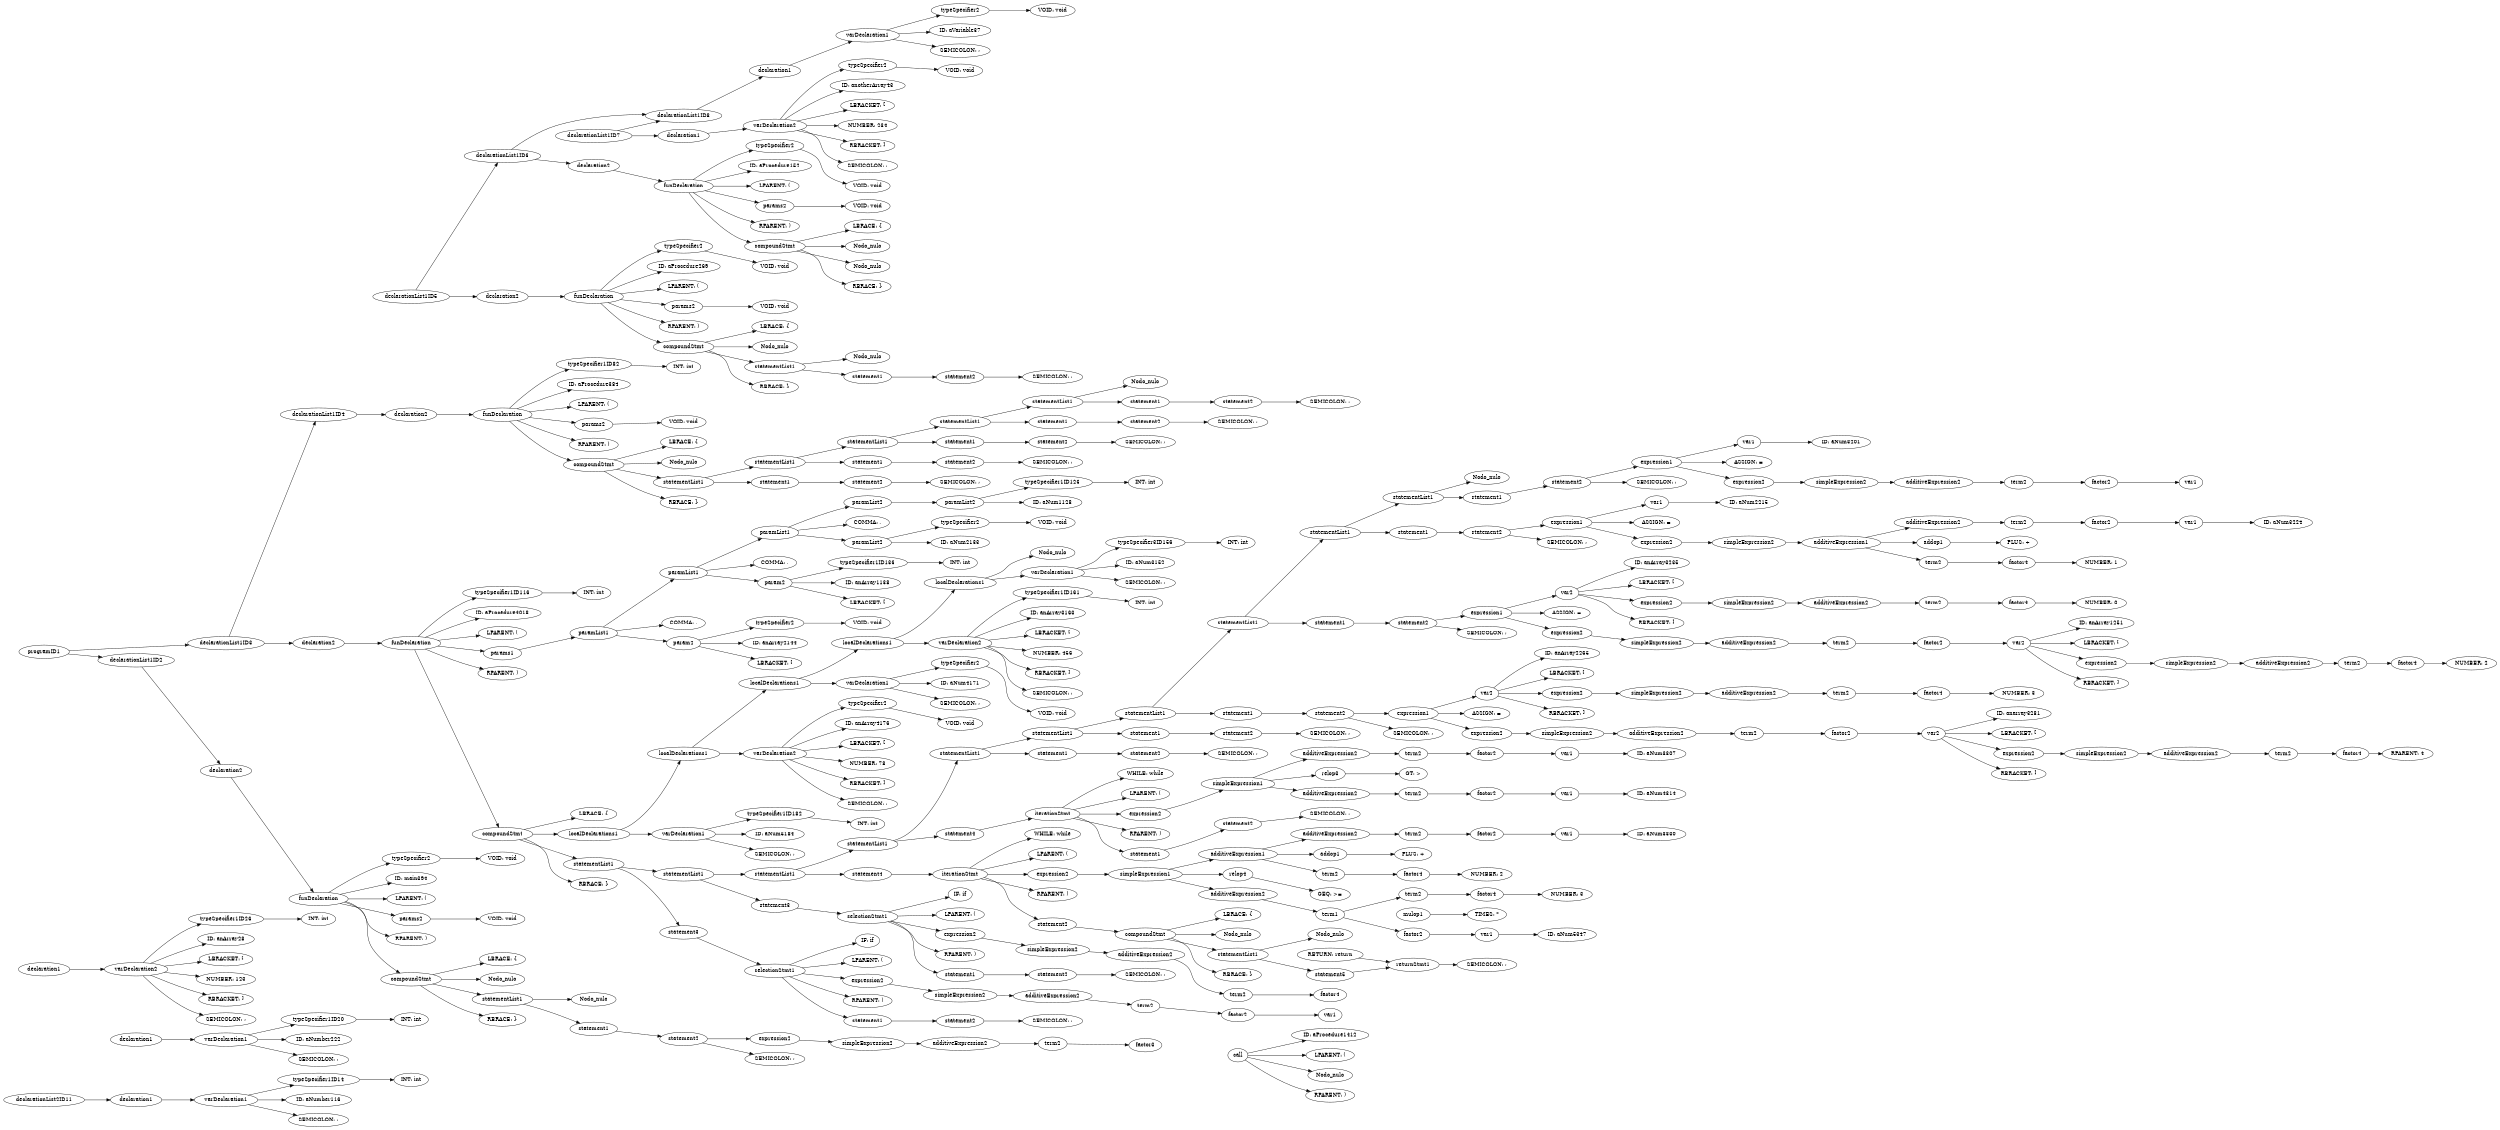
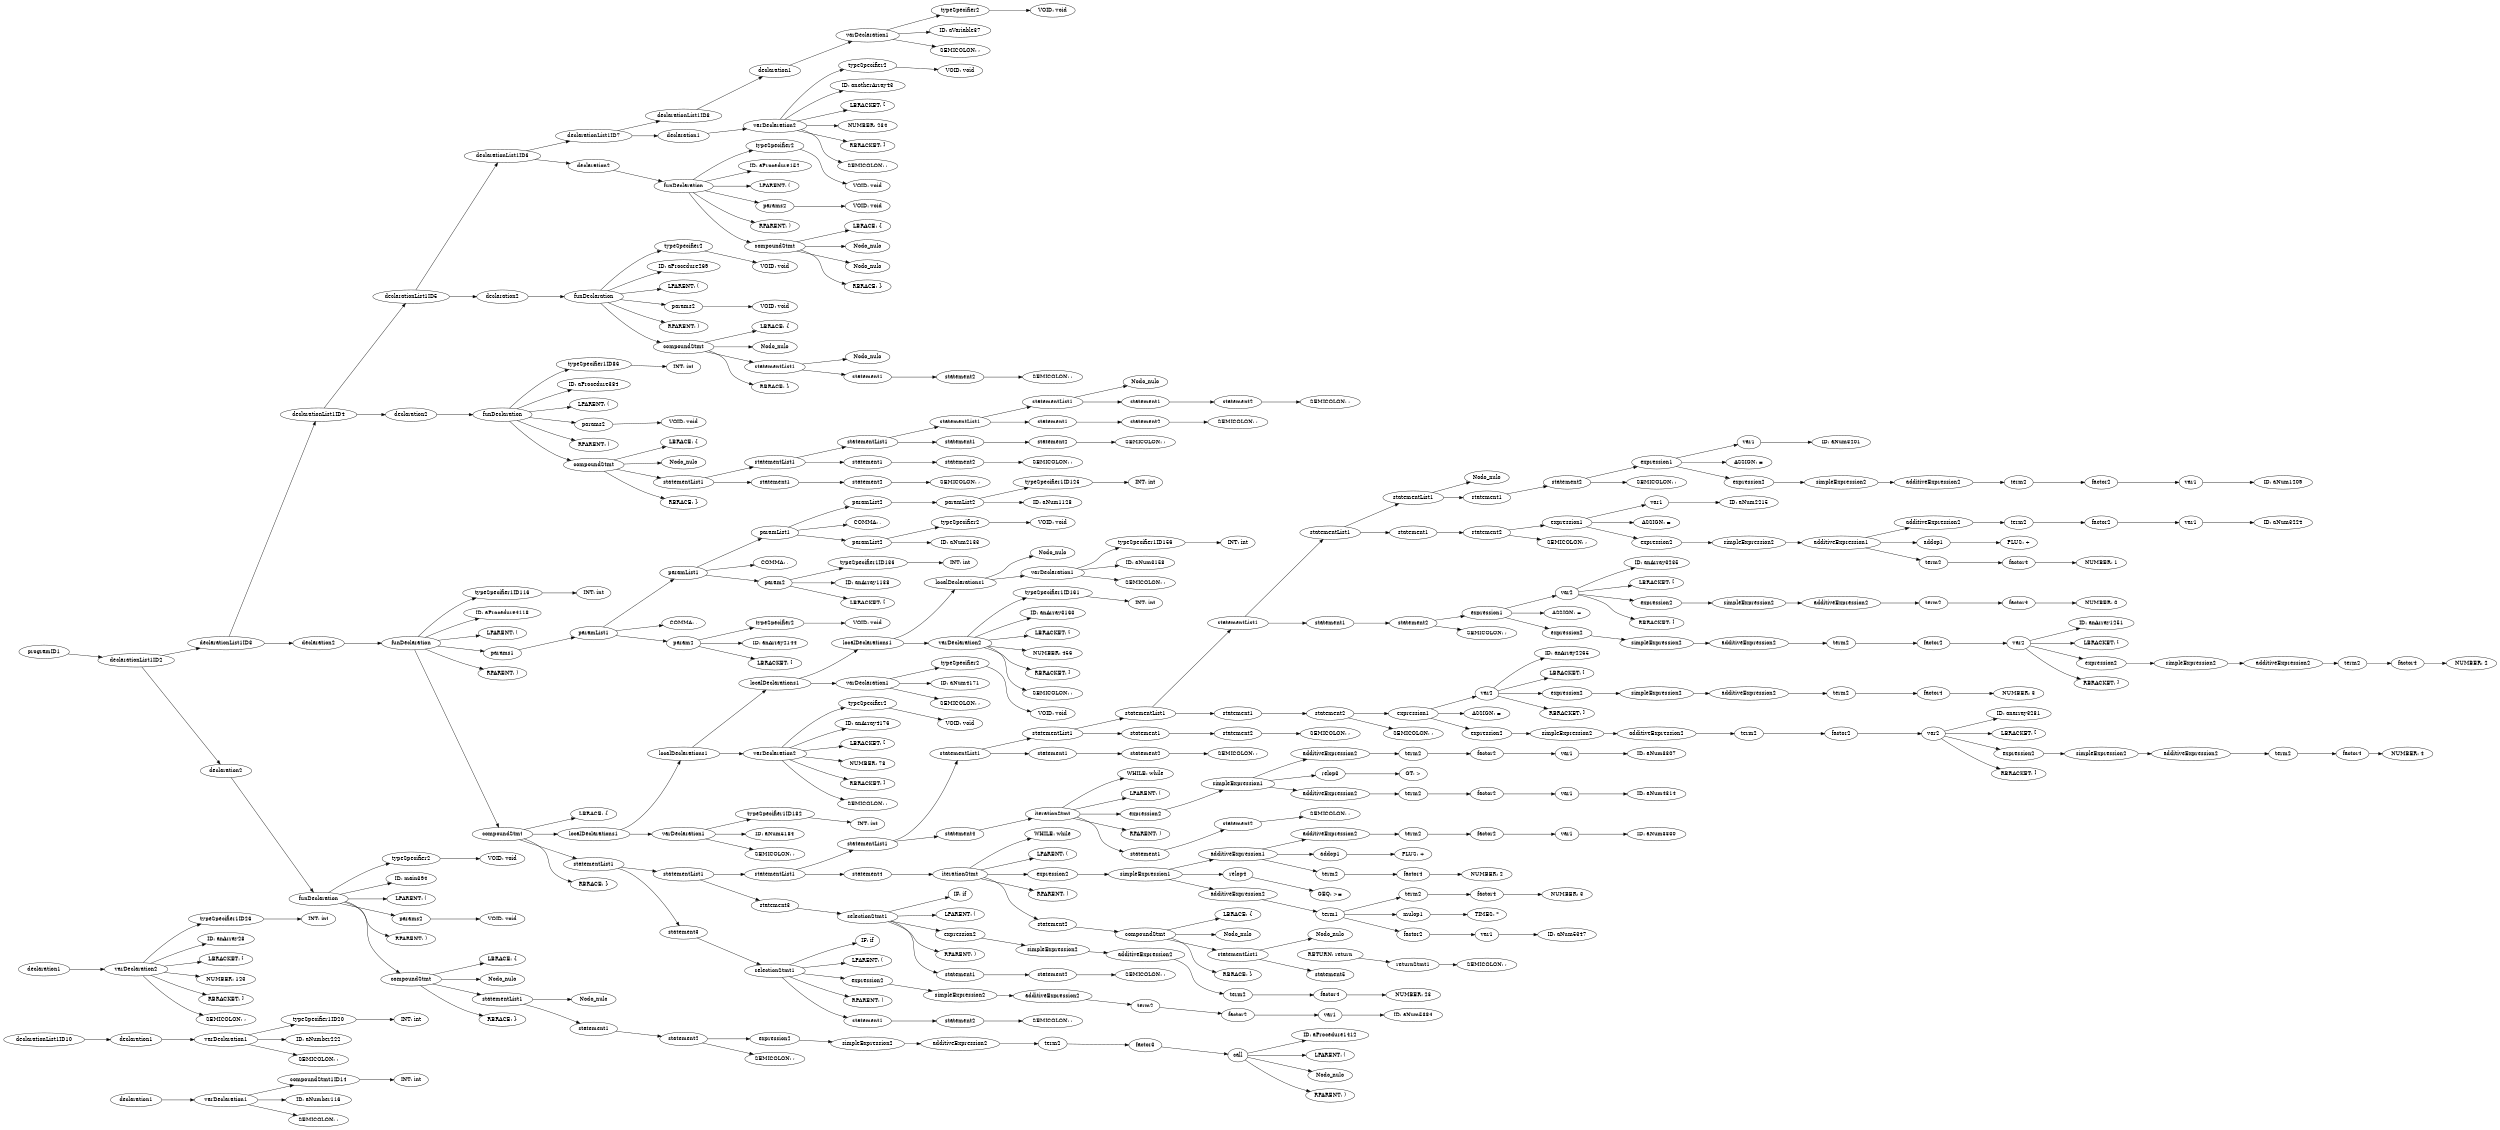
(574, 121) -> (546, 146)
none -> (364, 357)
(594, 364) -> (594, 364)
none -> (2283, 482)
(1145, 543) -> (1145, 543)
(1145, 563) -> (1145, 563)
(502, 613) -> (502, 613)
(127, 648) -> (179, 652)
(2408, 754) -> (2408, 754)
none -> (1369, 915)
(1369, 970) -> none
none -> (1413, 995)
none -> (1413, 1015)
none -> (44, 1040)
none -> (1193, 1050)
(319, 1080) -> (319, 1080)
(44, 1100) -> none
